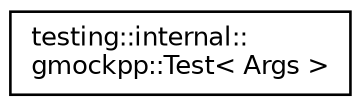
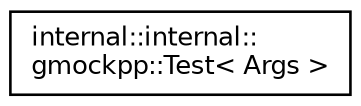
(180, 53) -> (180, 53)
